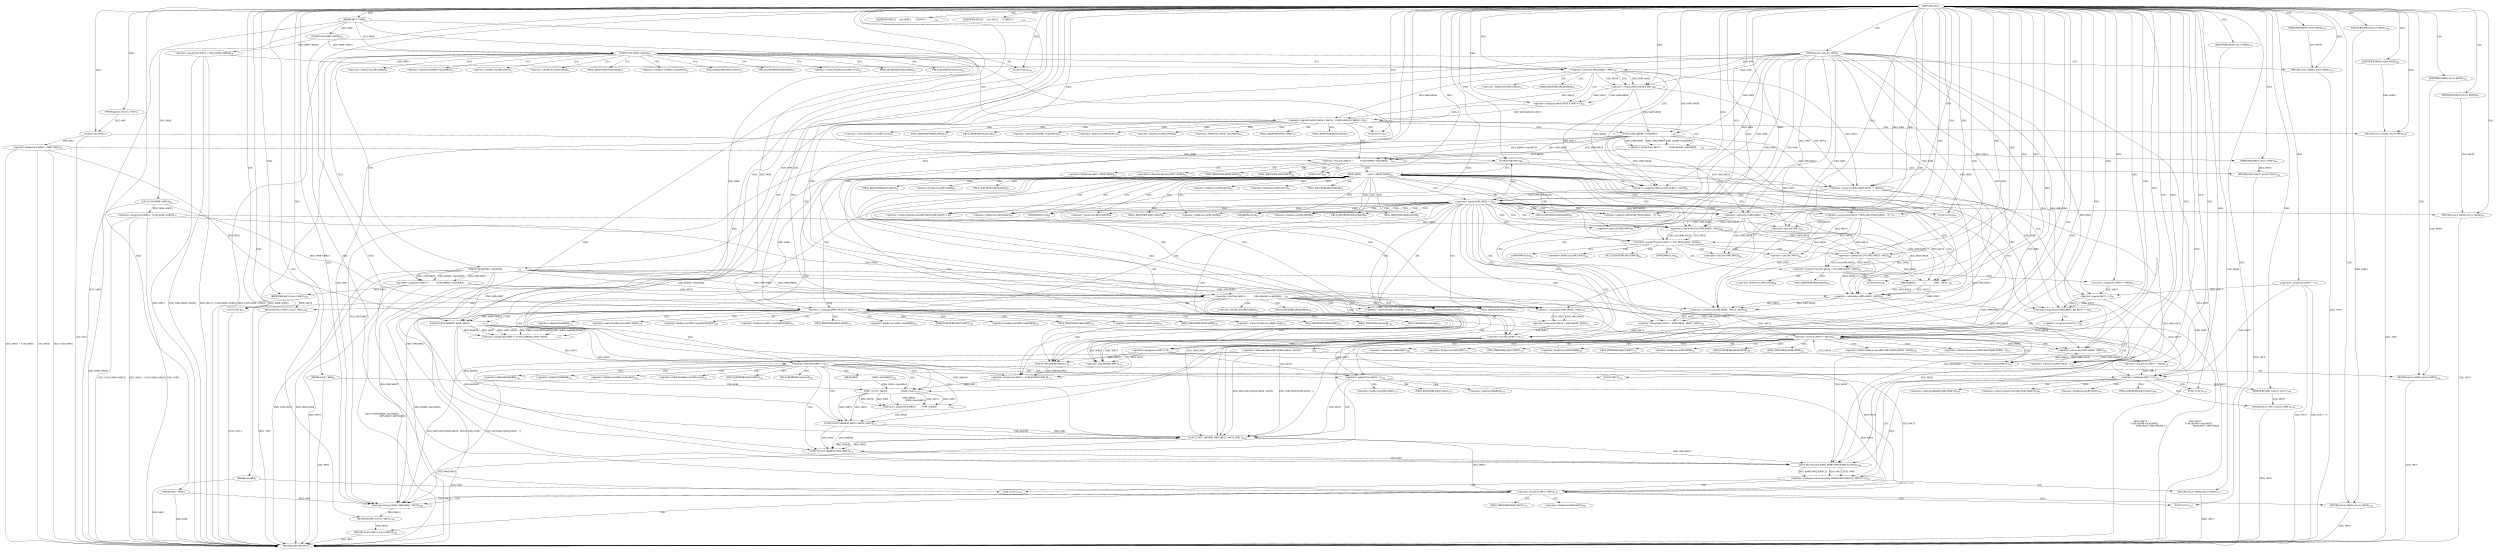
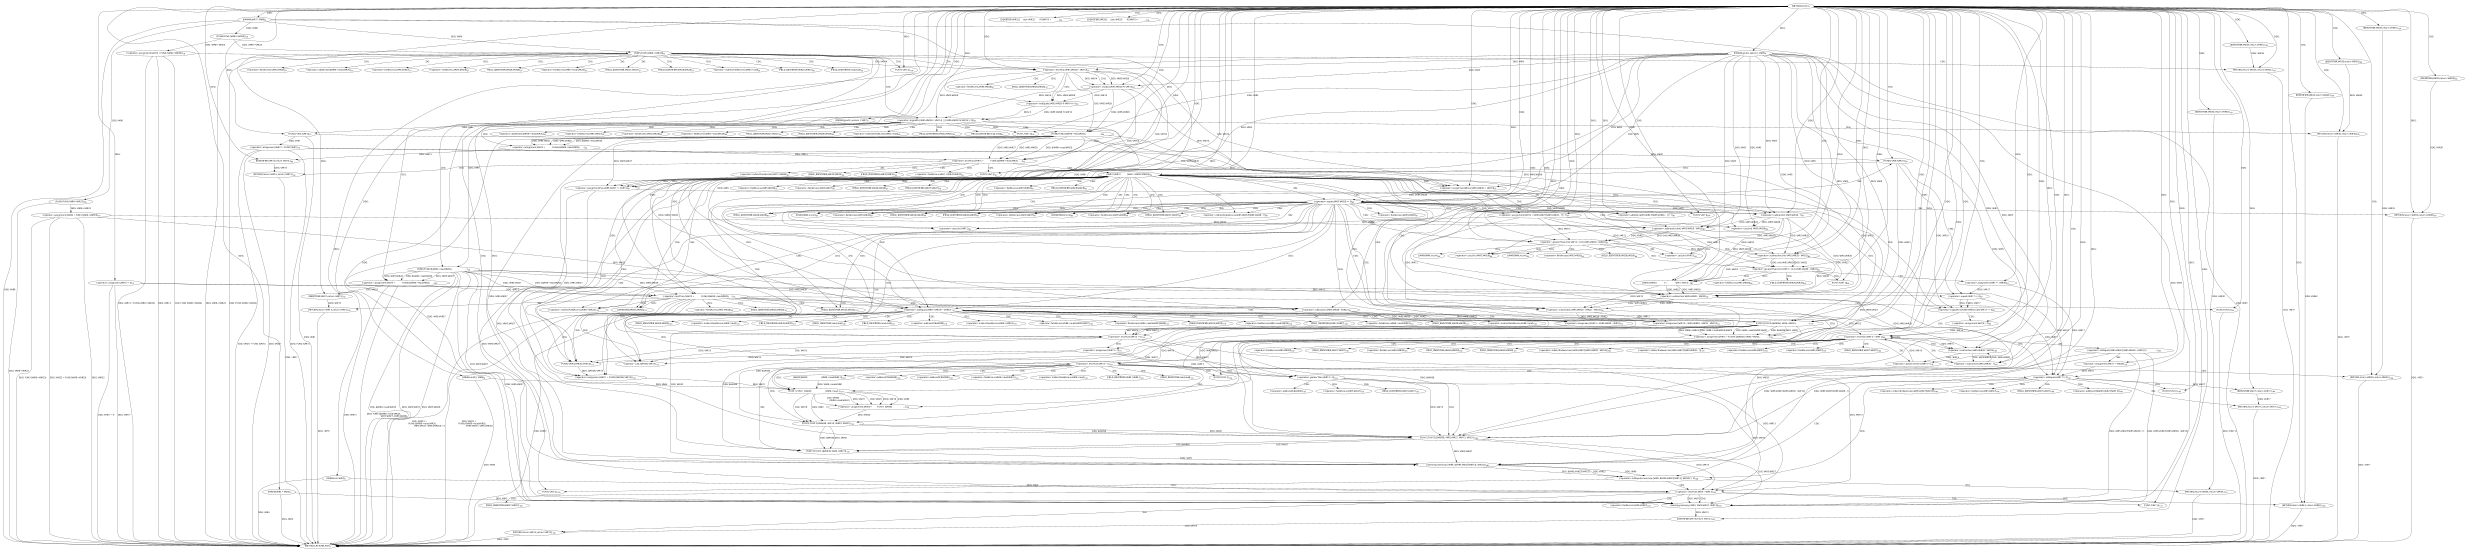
(473, 299) -> (654, 193)
